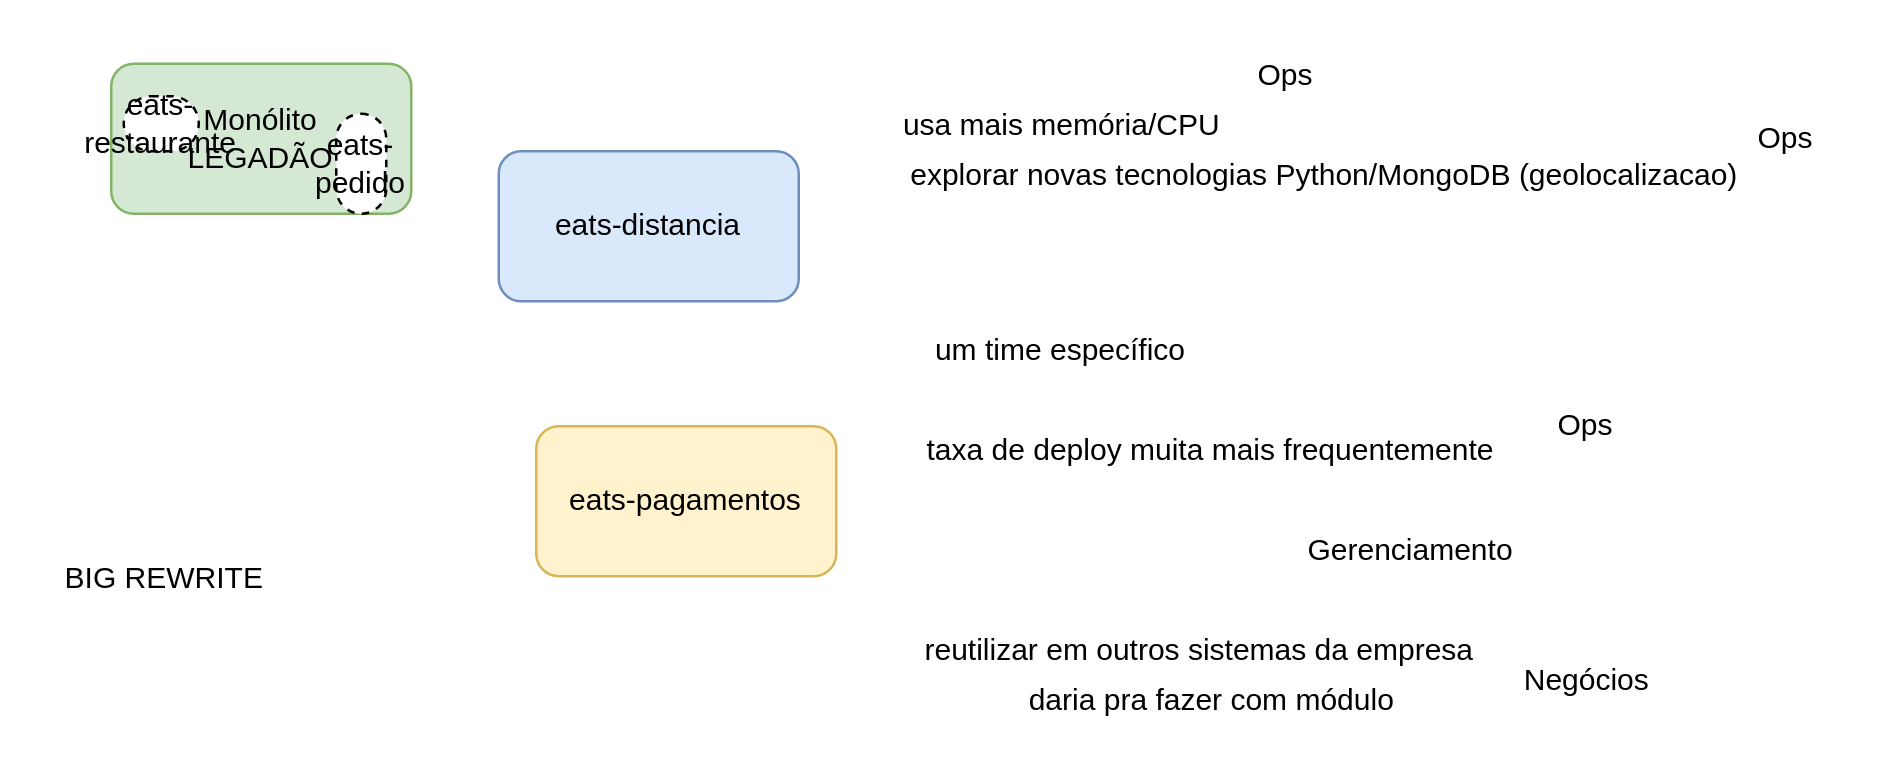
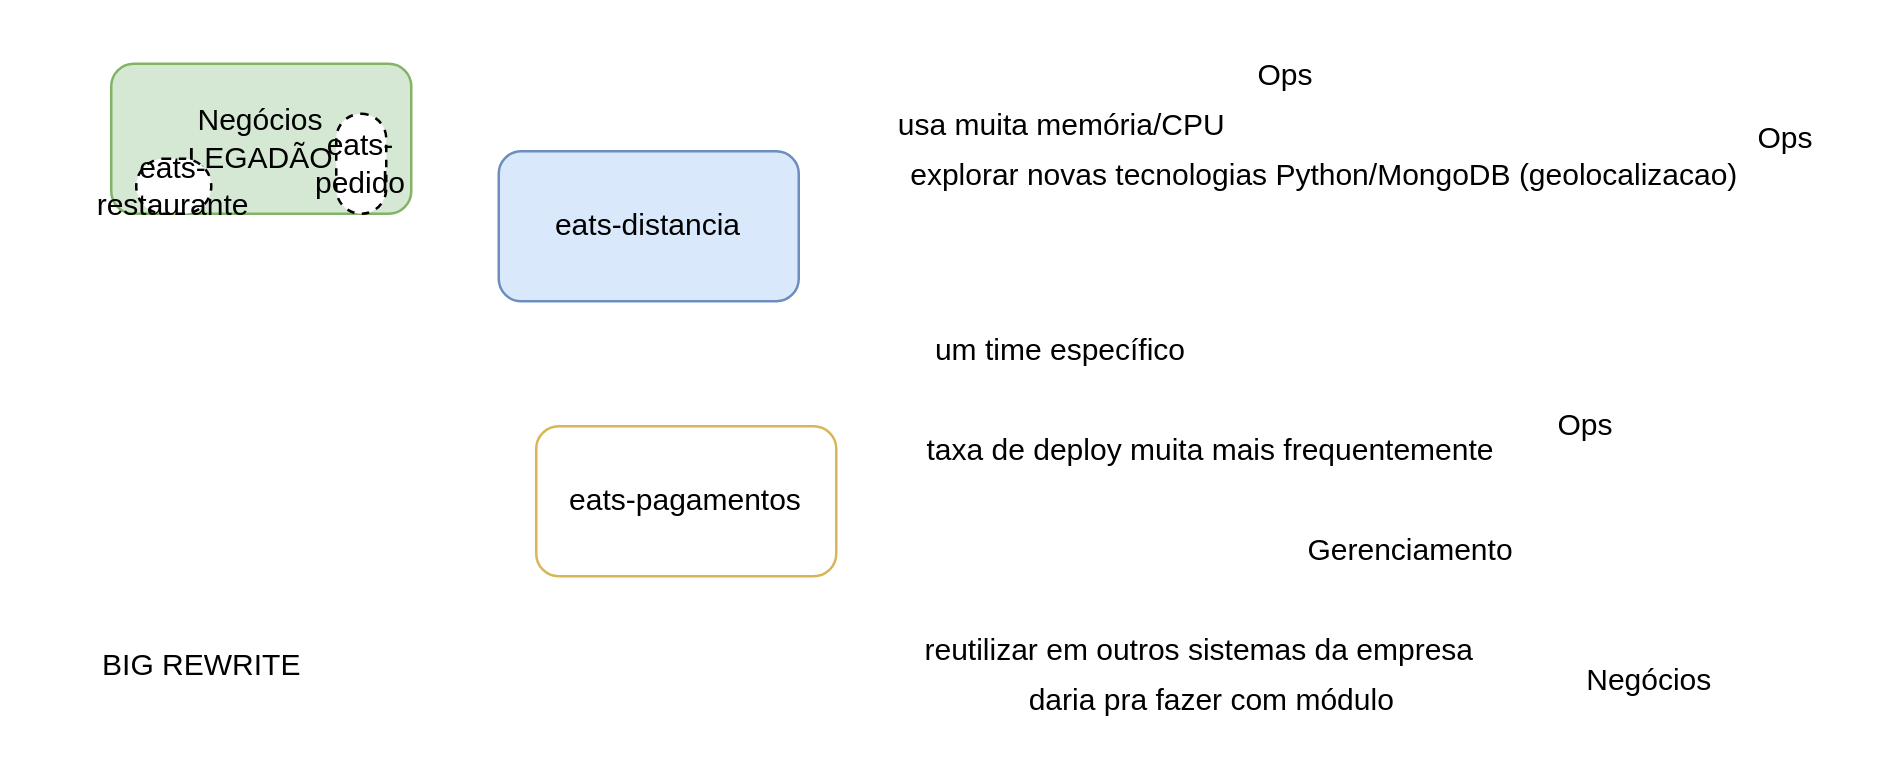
(161, 124) -> (174, 186)
(1063, 126) -> (1063, 126)
(261, 139) -> (261, 139)
(686, 501) -> (686, 501)
(164, 579) -> (201, 666)
(1586, 681) -> (1649, 681)
